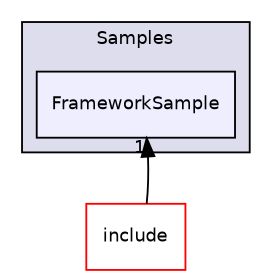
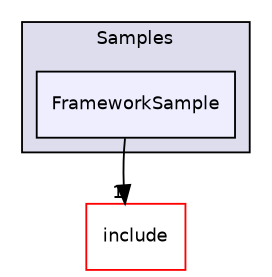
(148, 180) -> (124, 164)
